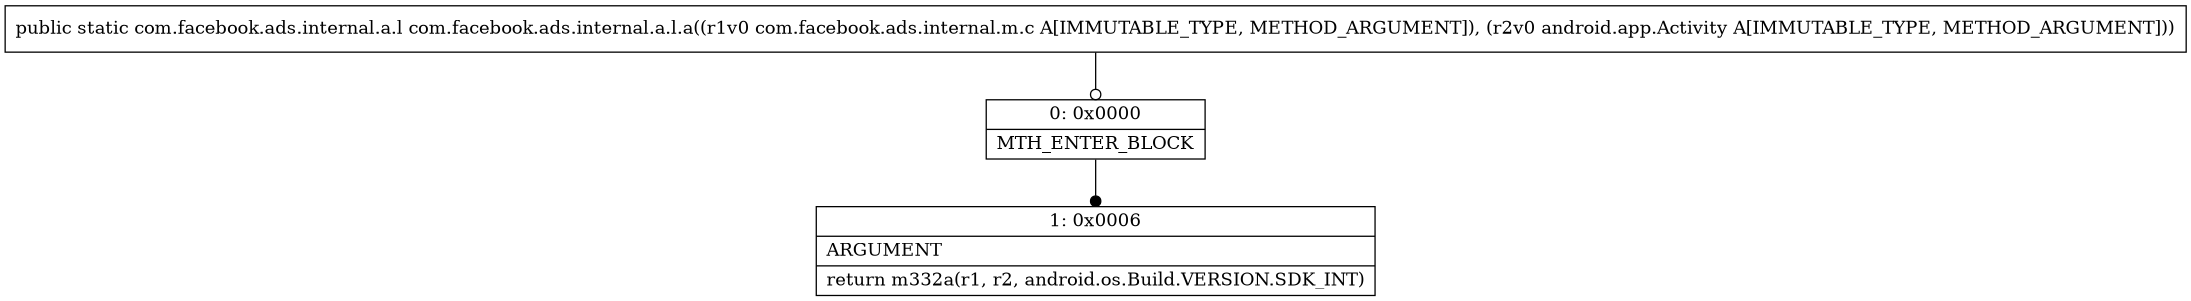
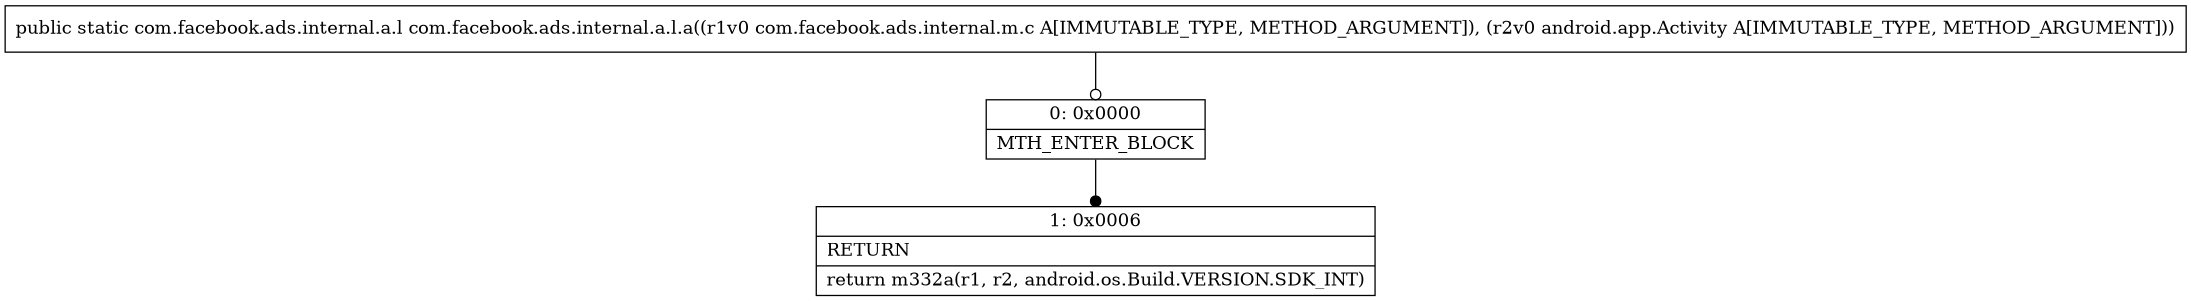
(885, 250) -> (868, 250)
